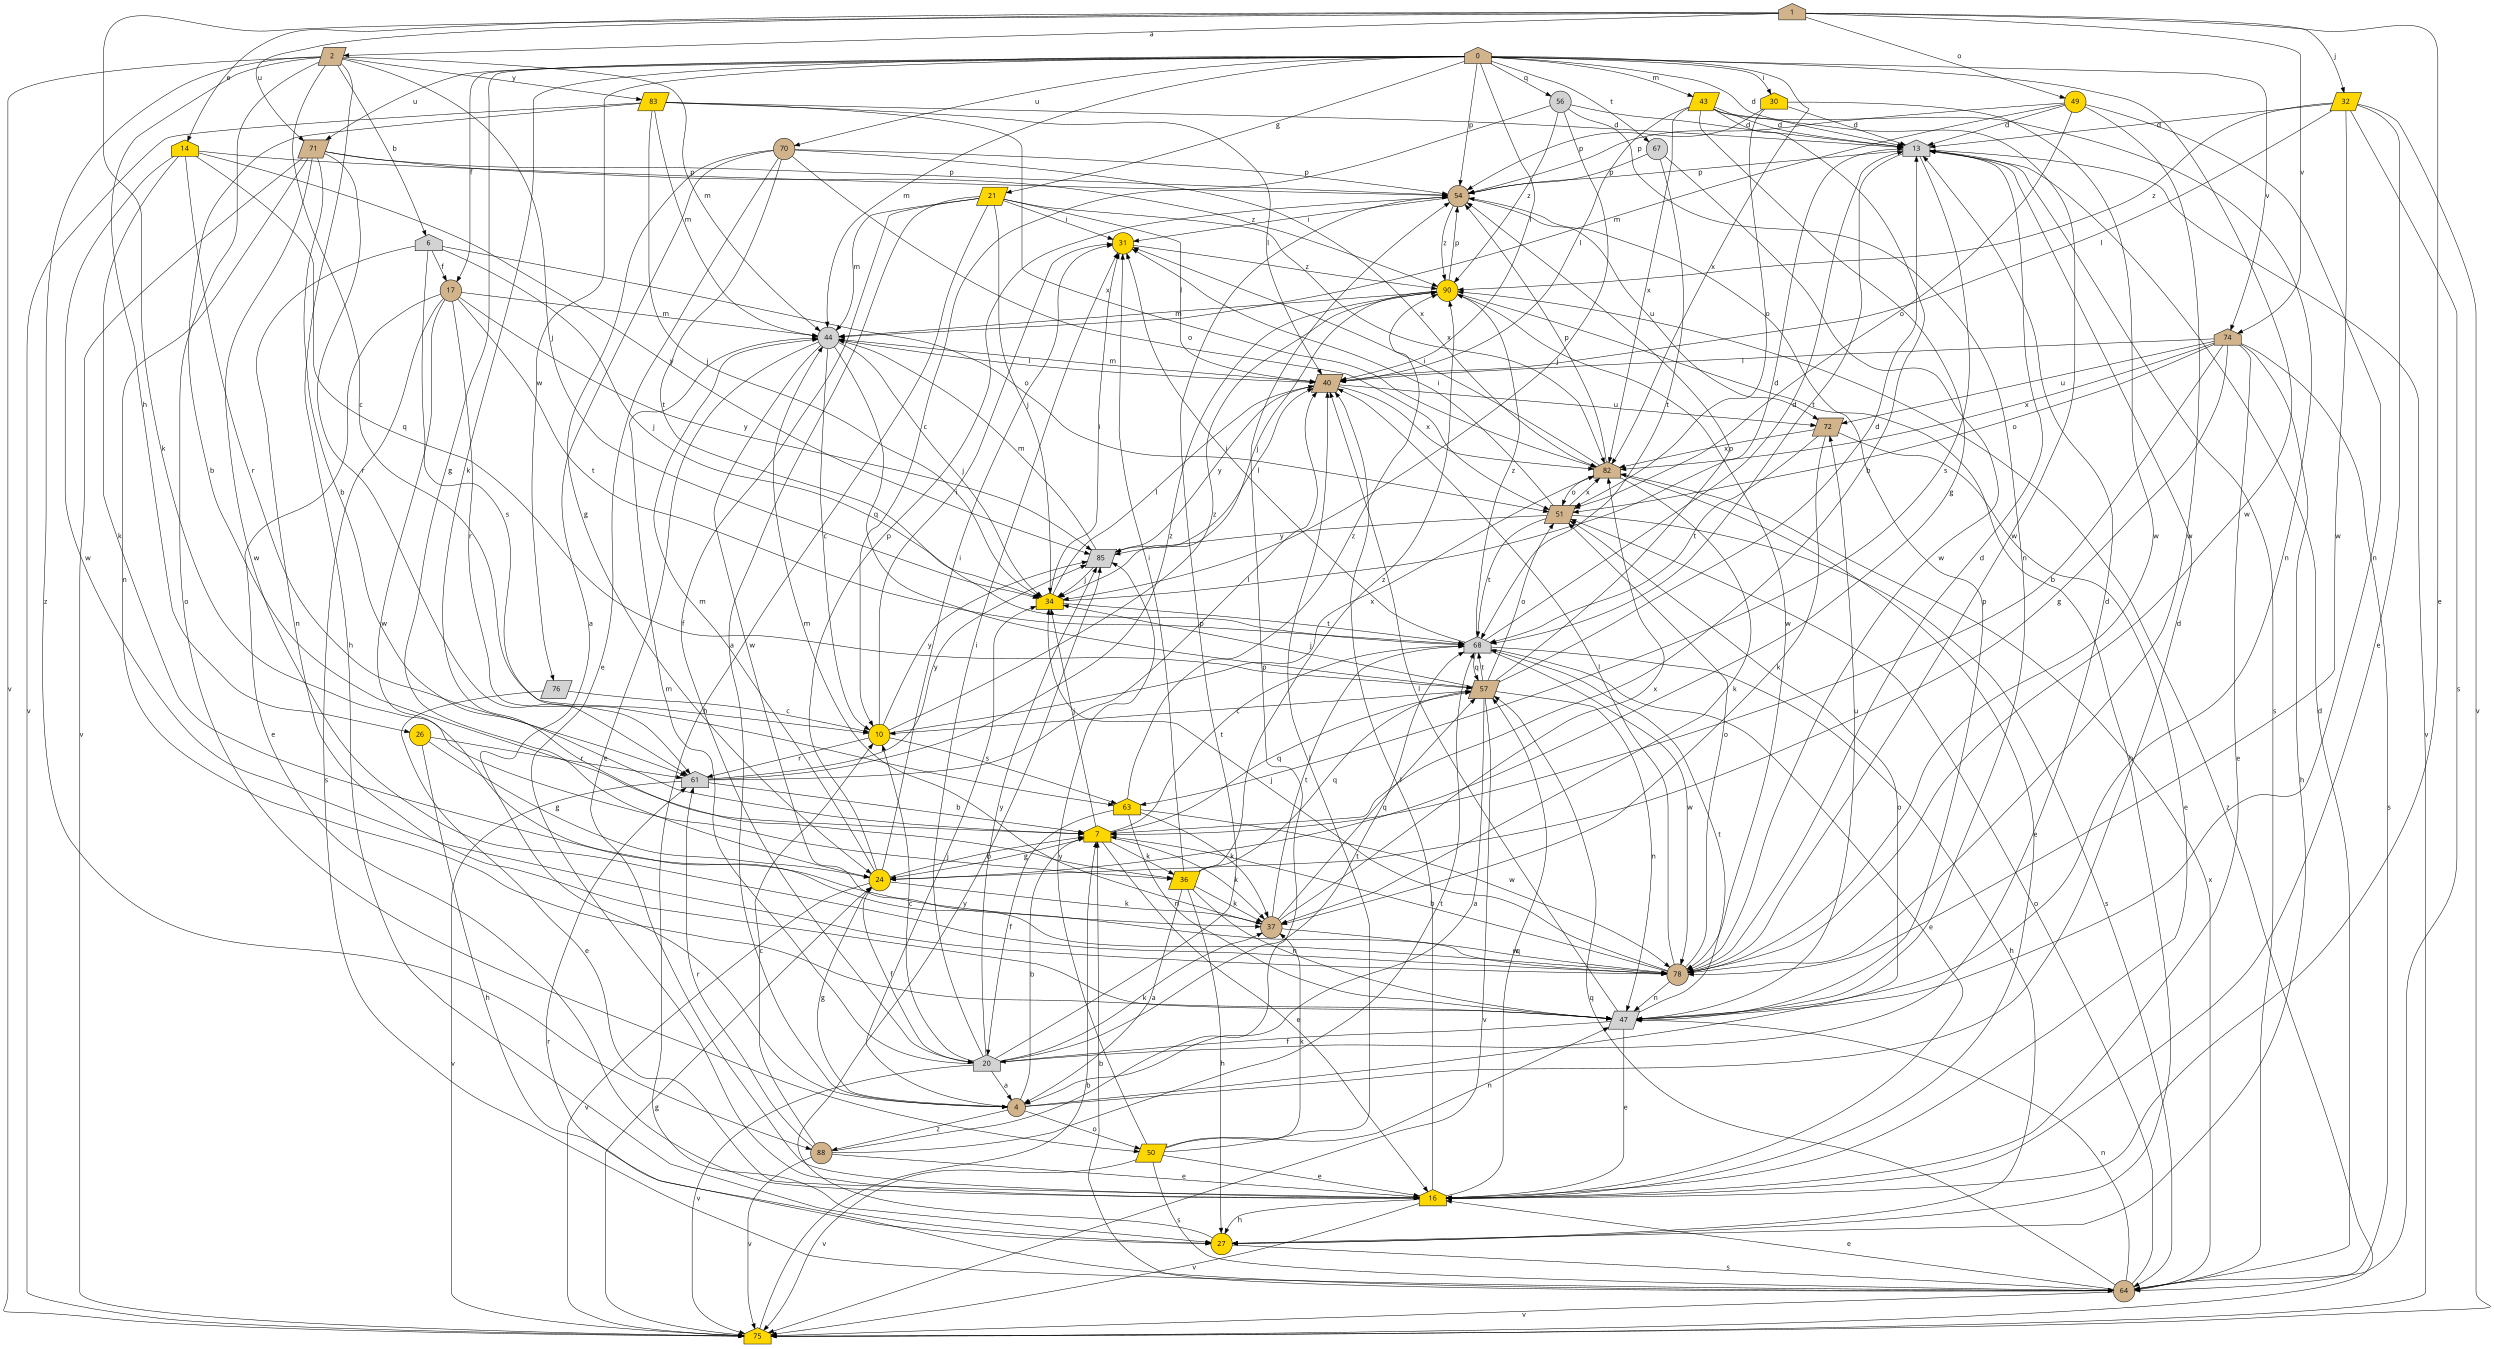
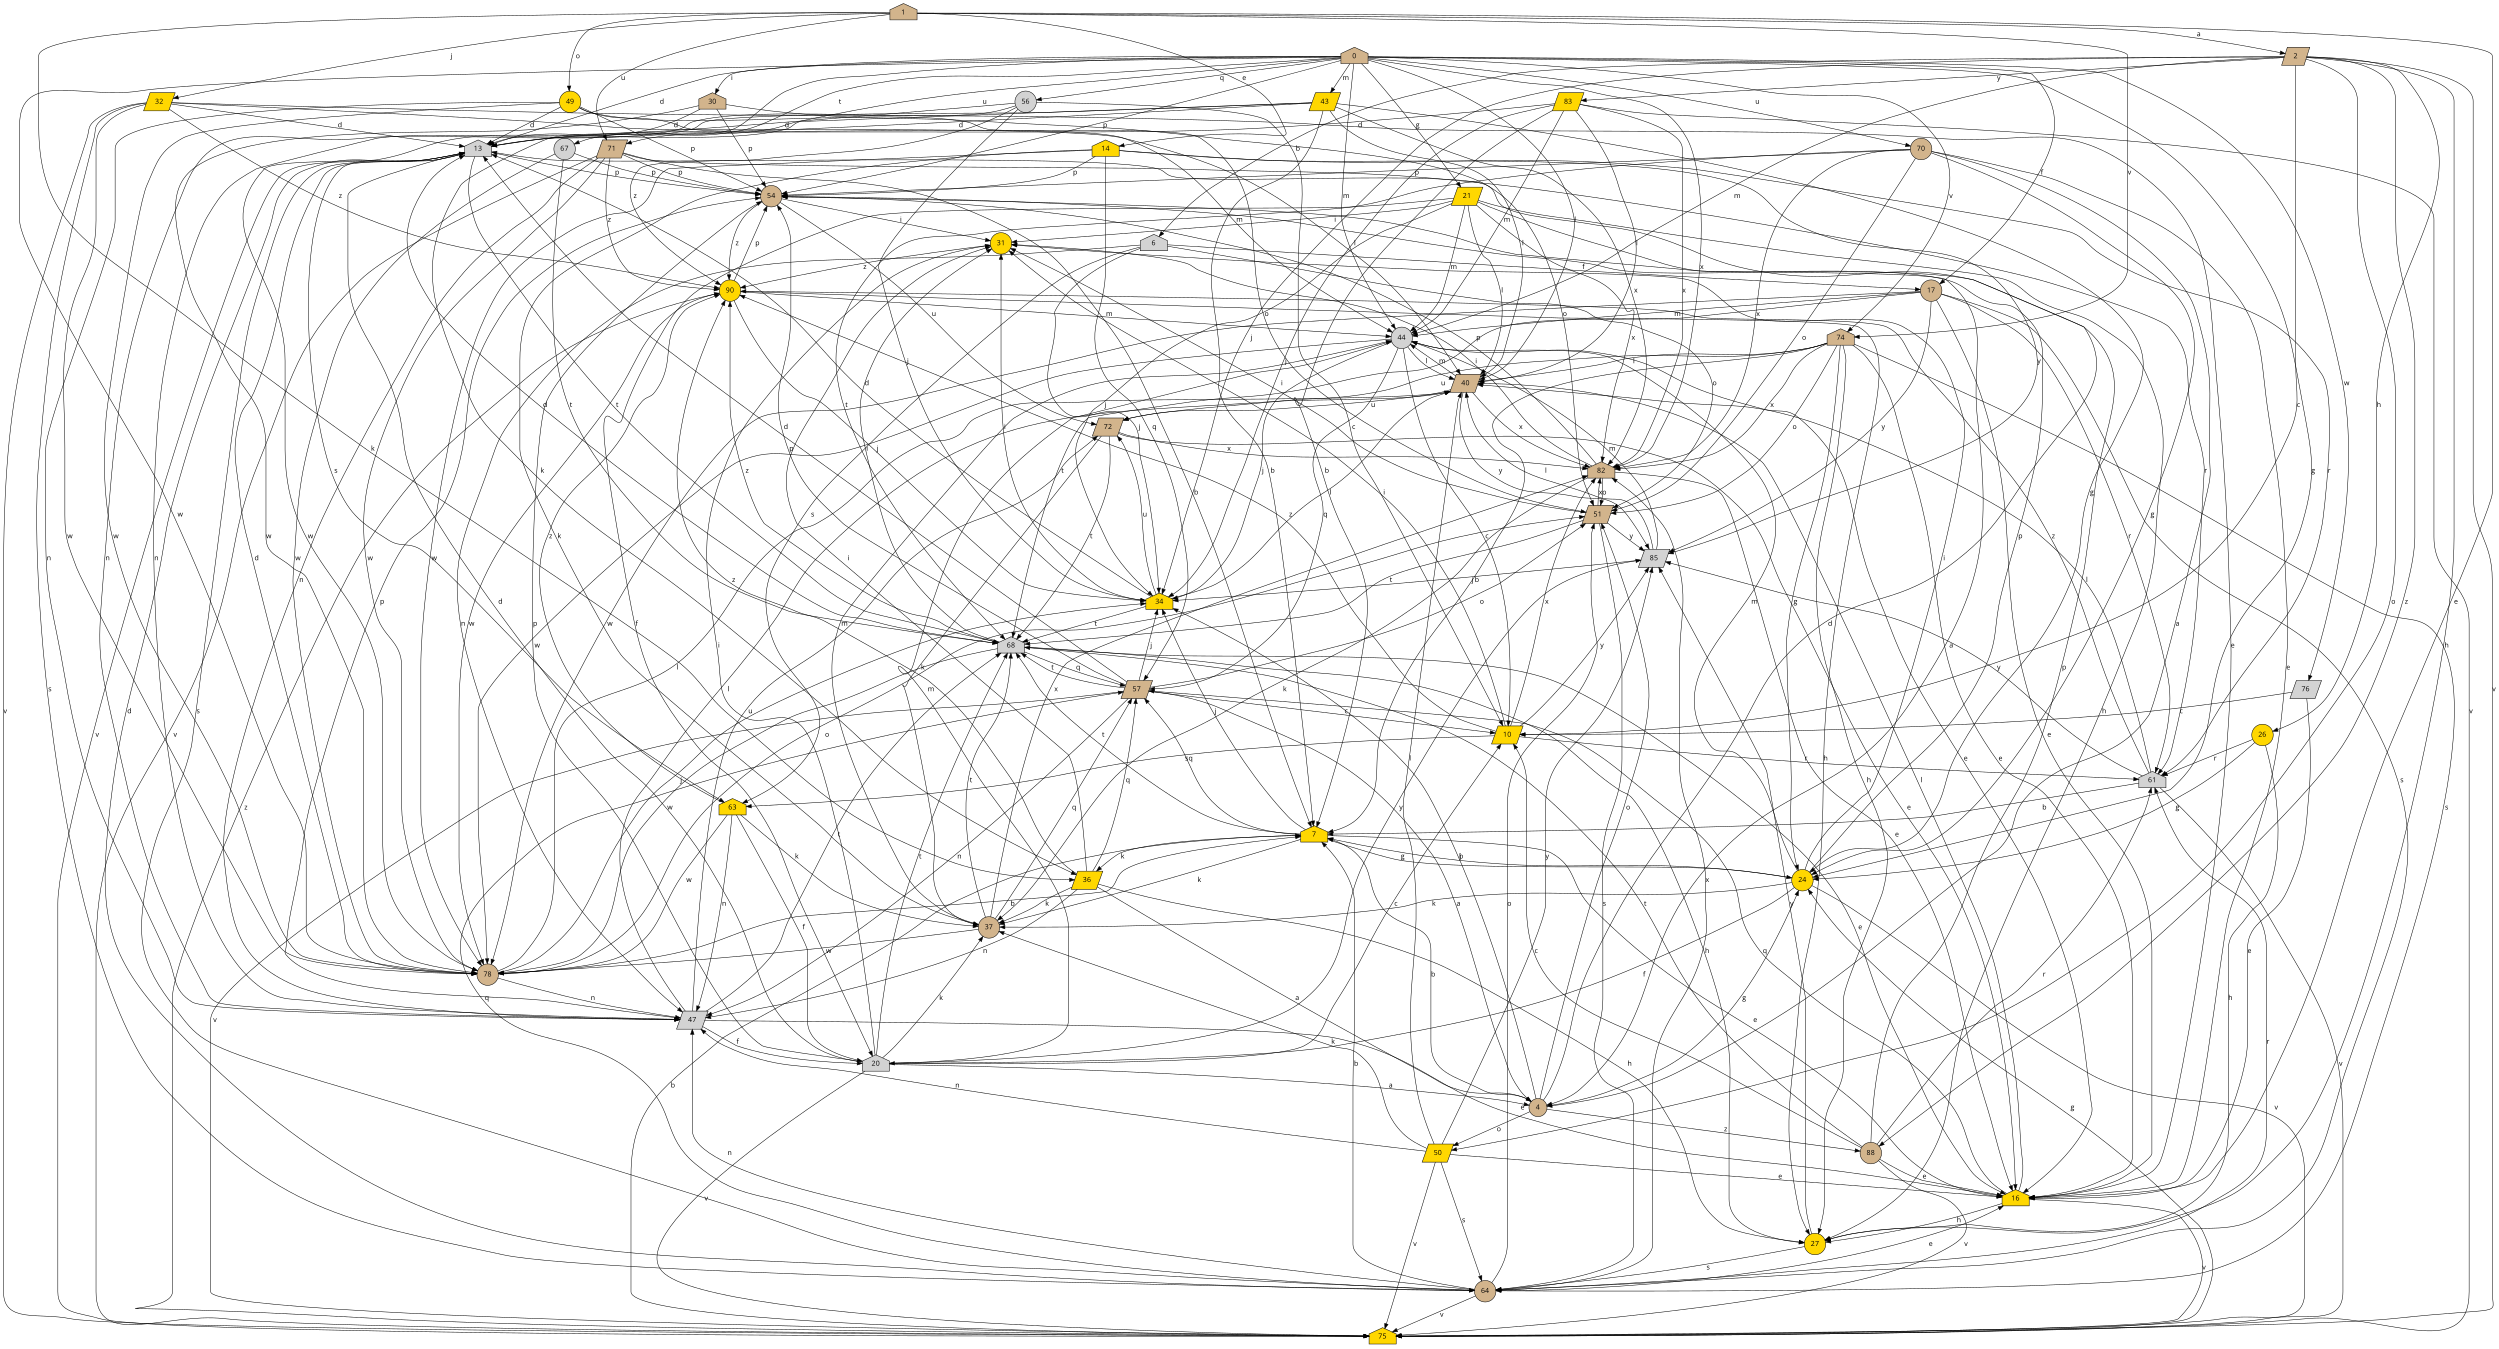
(1774, 102) -> (712, 102)
none -> (1142, 516)
(879, 735) -> (1507, 735)
